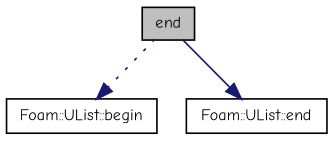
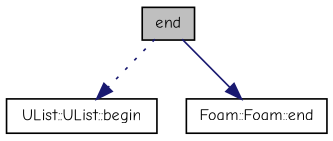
(82, 116) -> (82, 116)
(257, 116) -> (257, 116)
